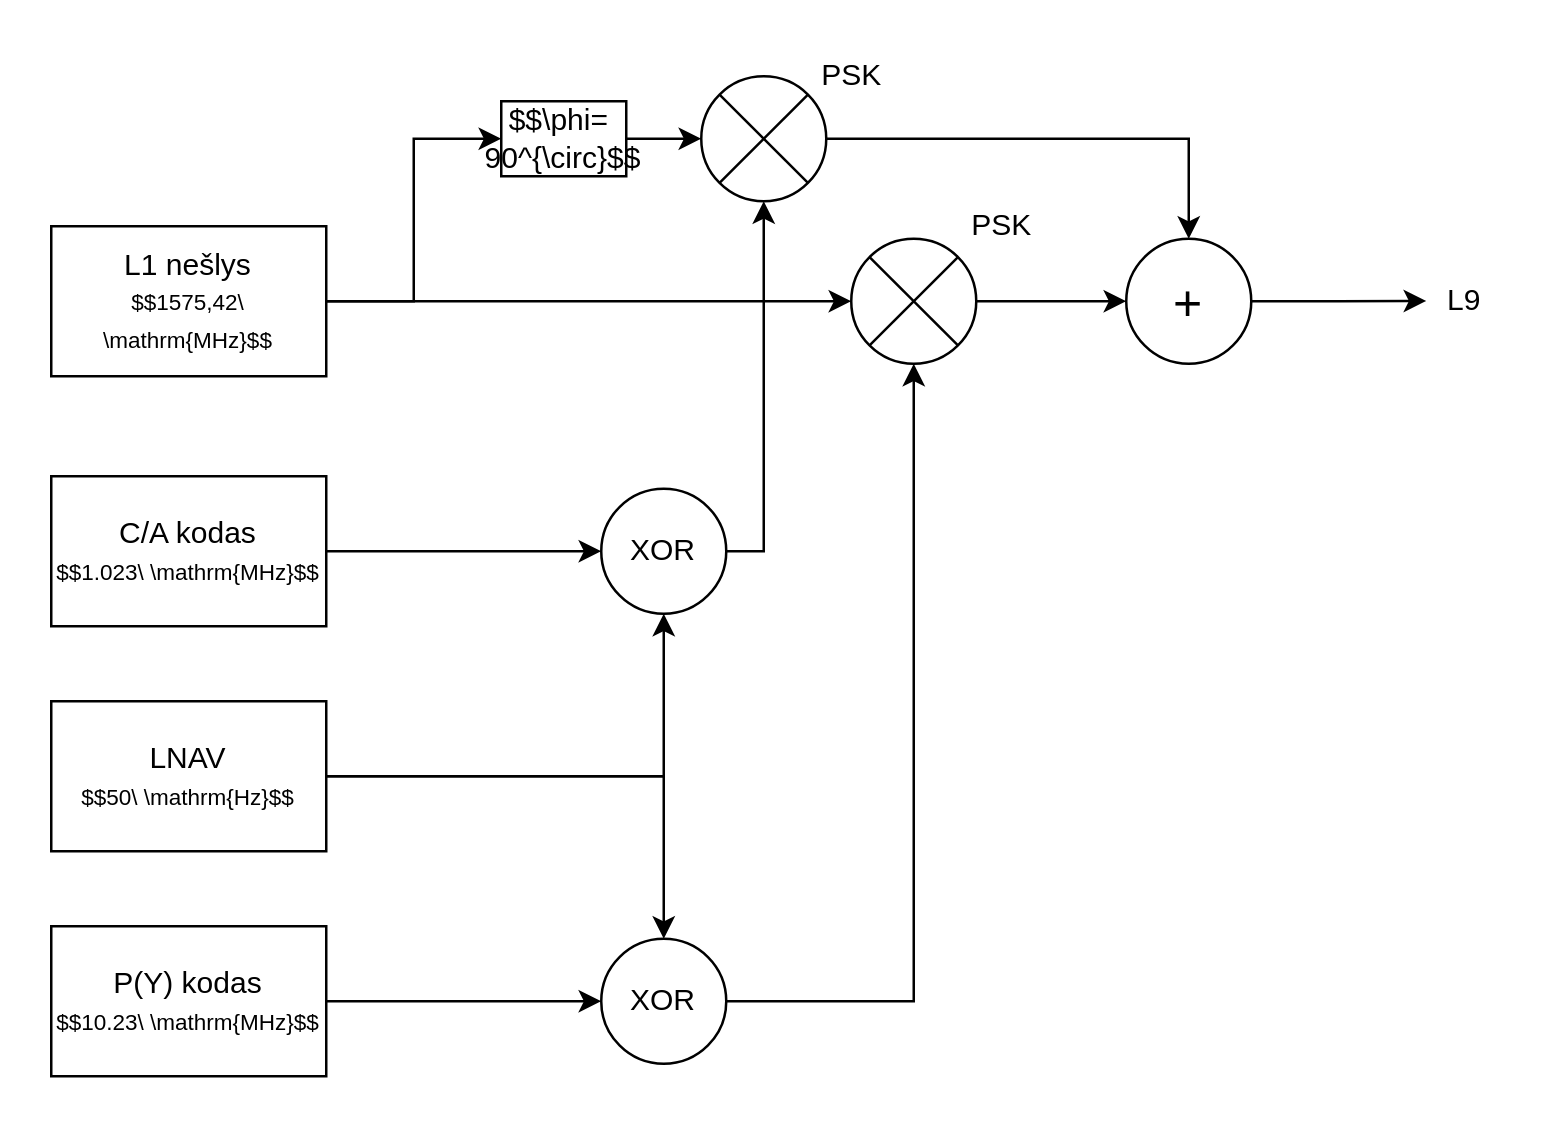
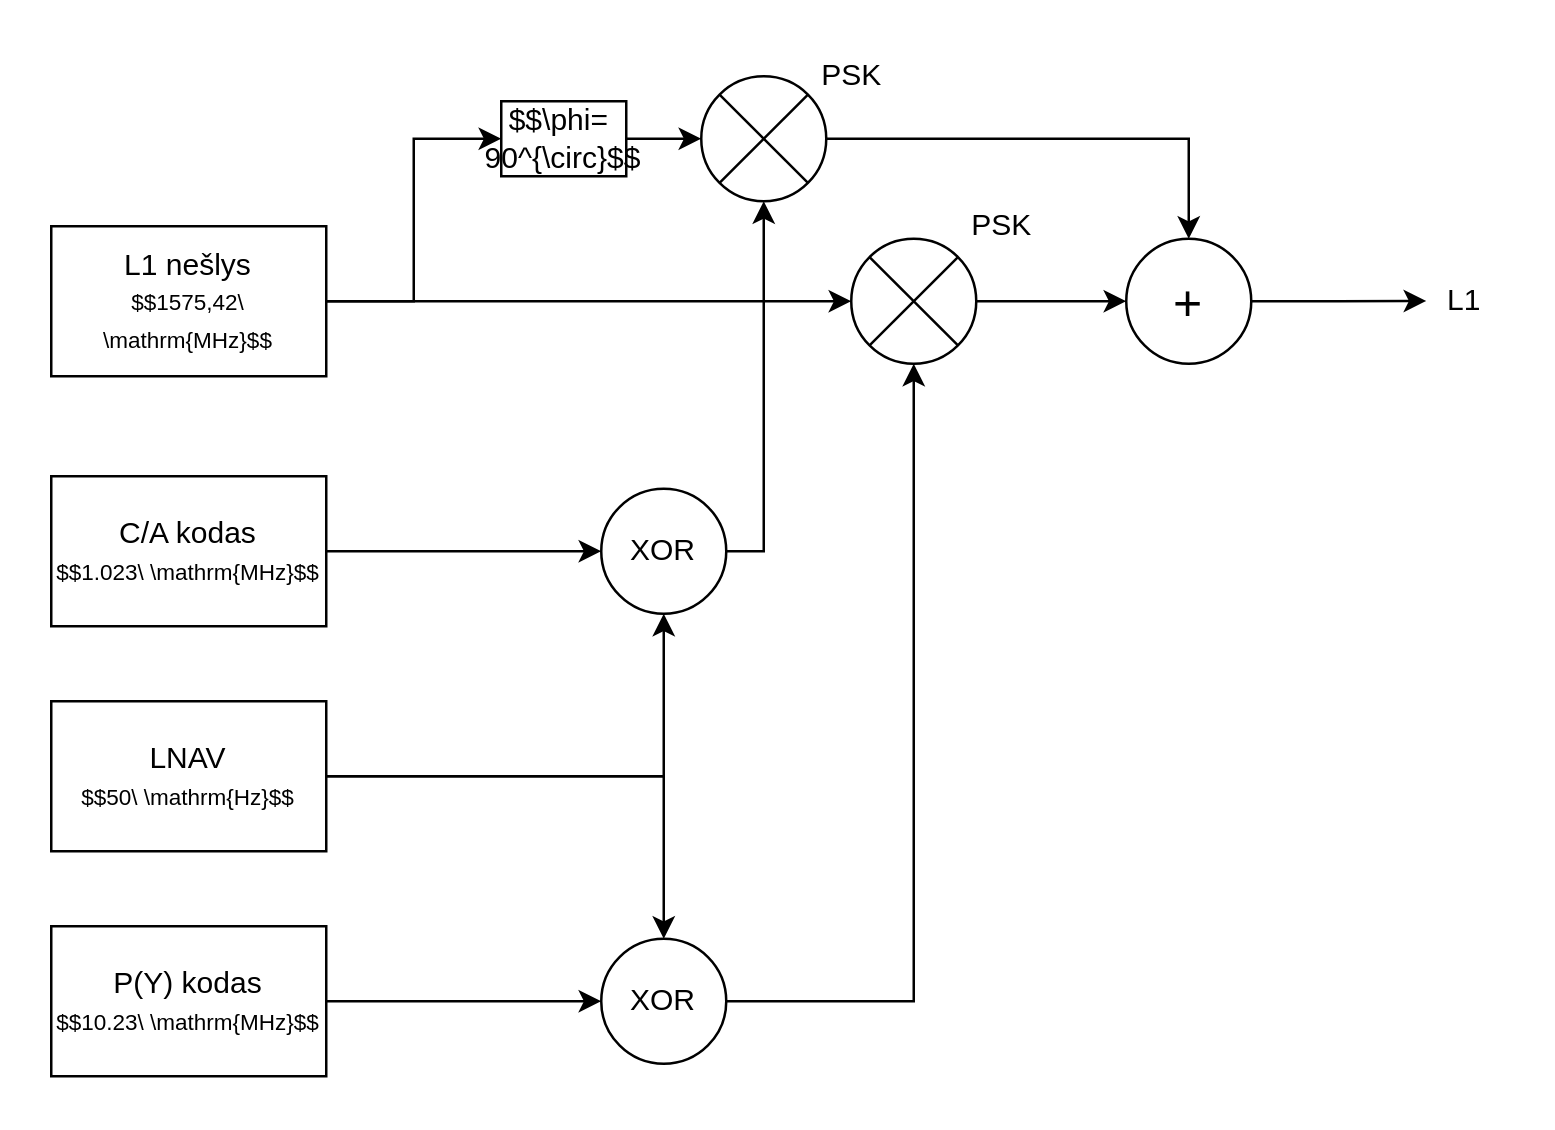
(1465, 301) -> (1465, 301)
